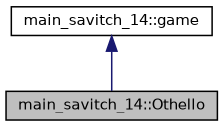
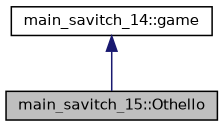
(112, 106) -> (112, 106)
